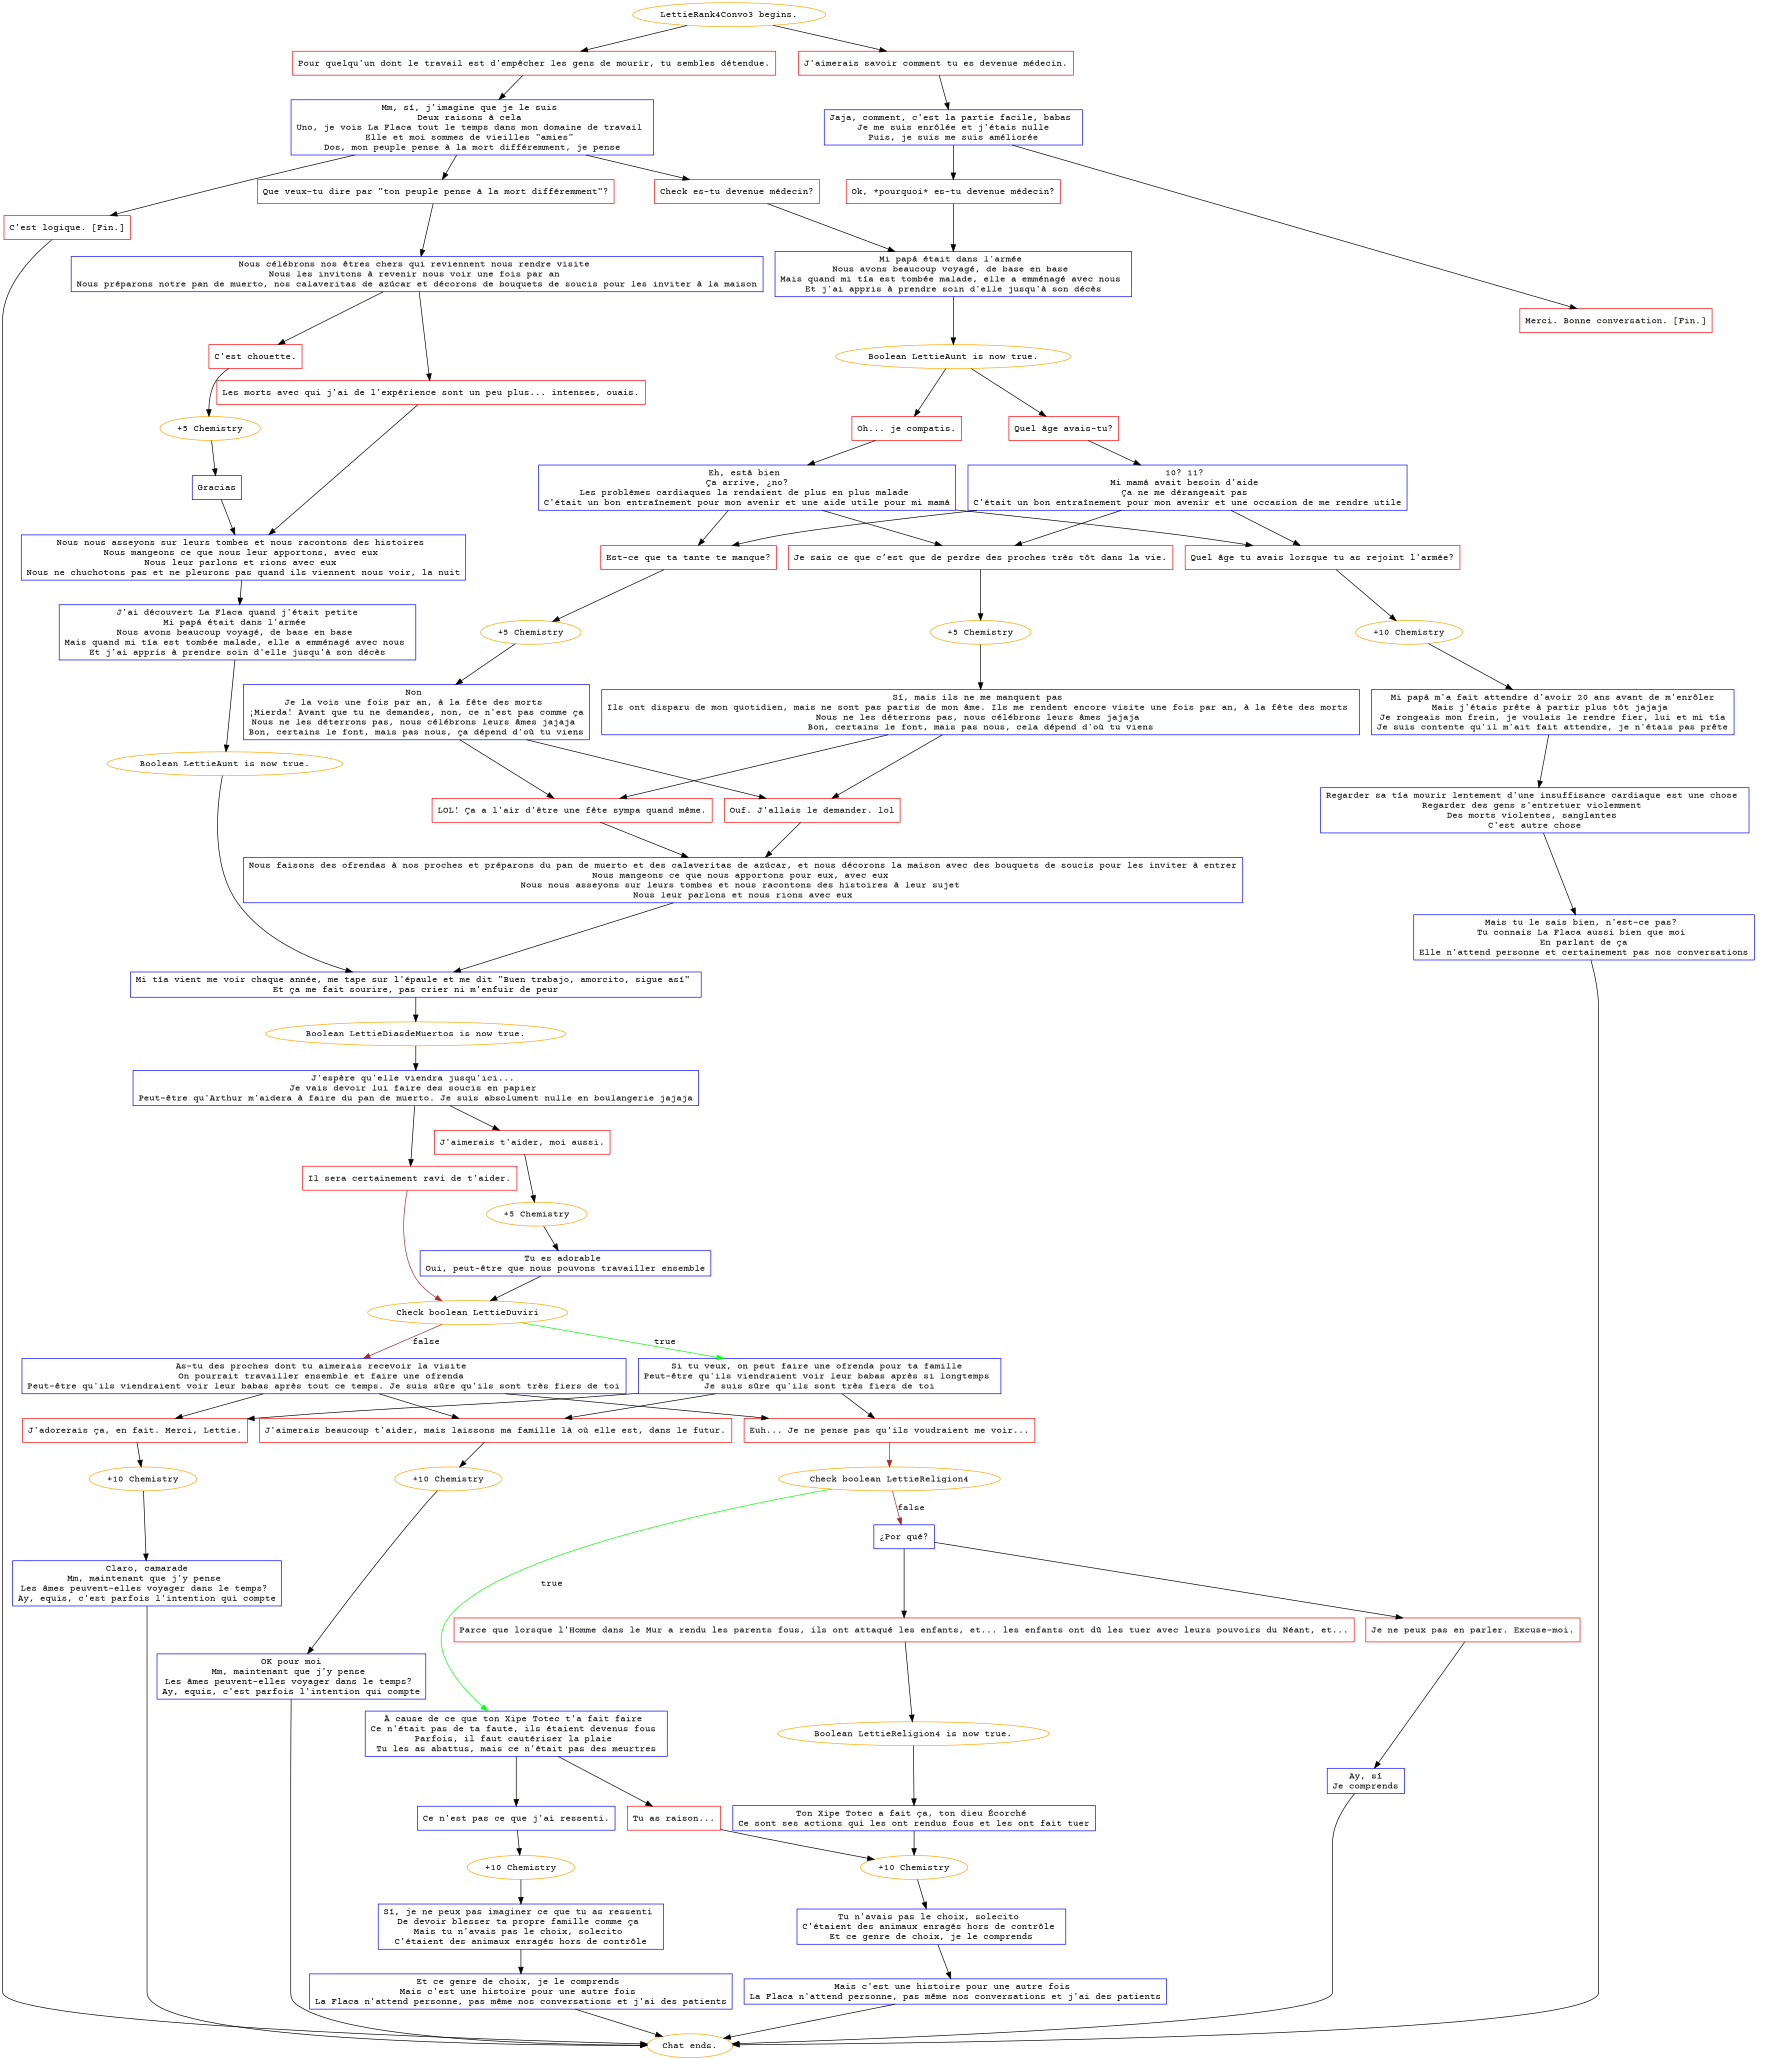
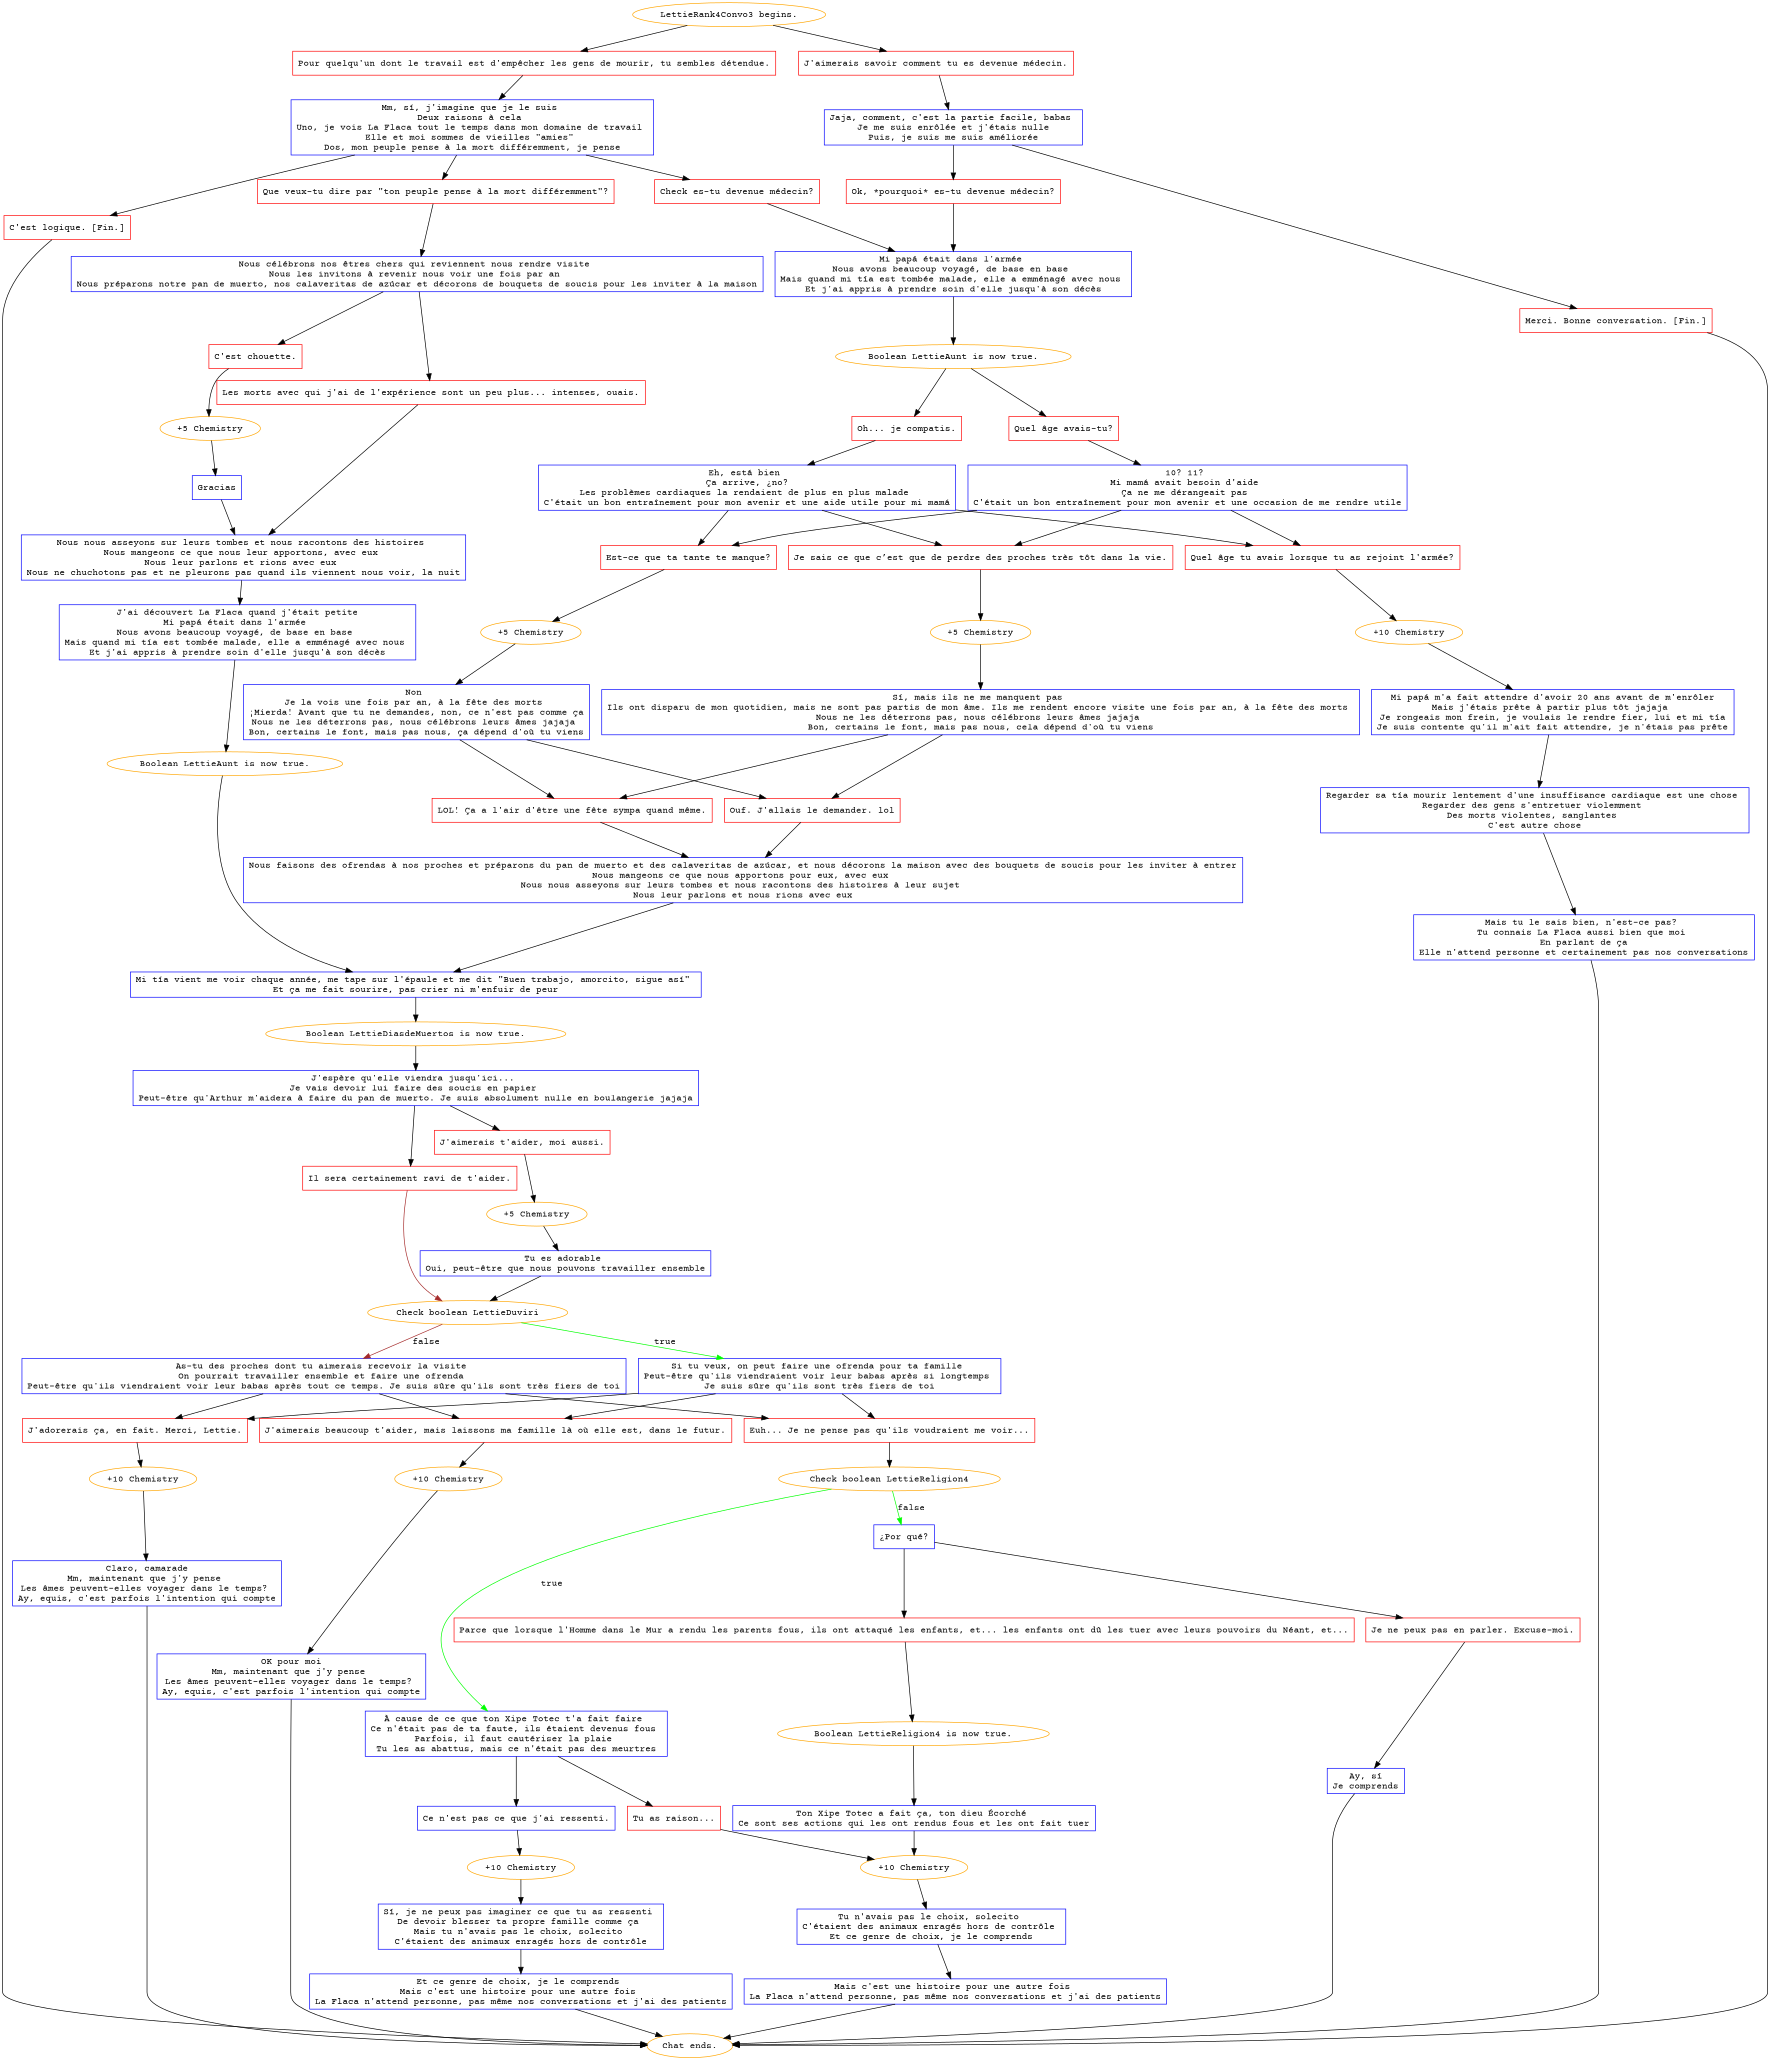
(889, 1451) -> (889, 1451)
(896, 1505) -> (896, 1505)
none -> (1768, 1663)
